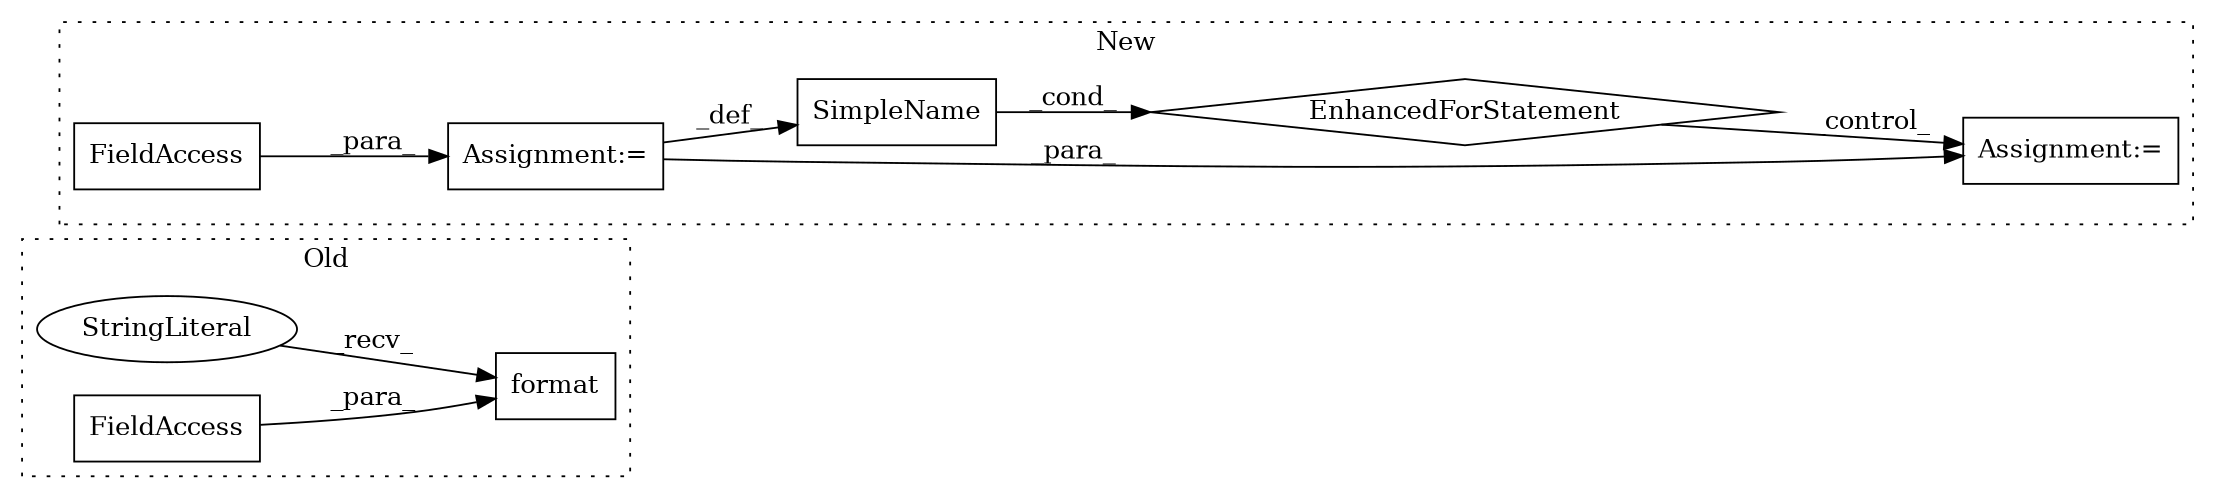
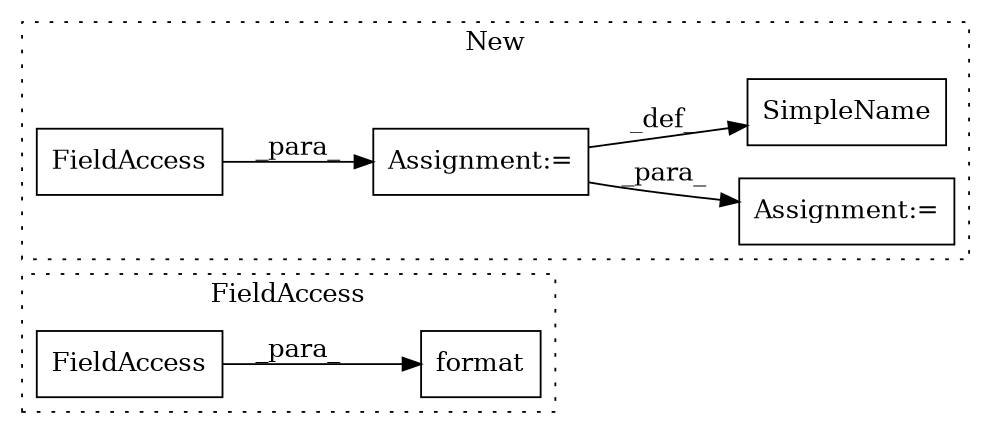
(1465, 112) -> none
(326, 260) -> (289, 295)
(167, 329) -> none
